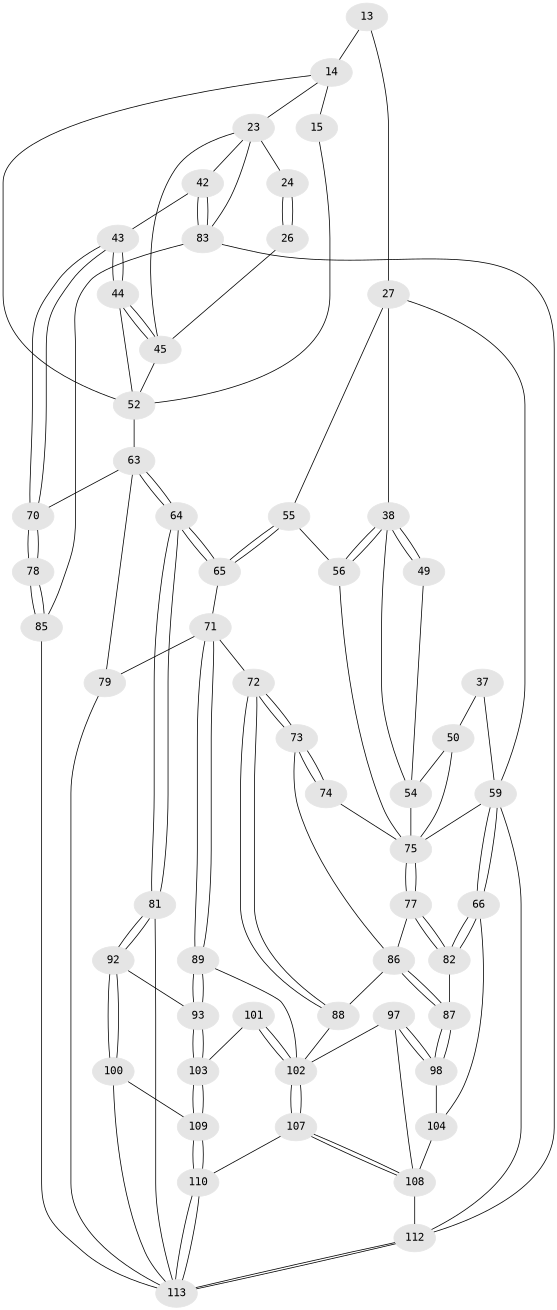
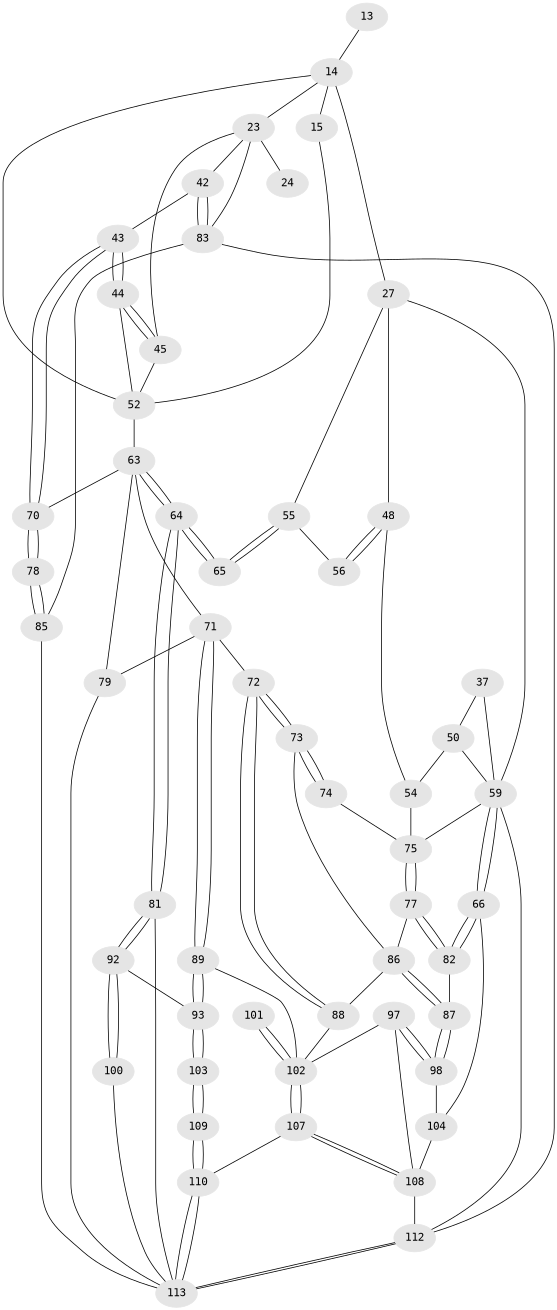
(388, 155) -> (362, 183)
(288, 239) -> none
(388, 516) -> (388, 516)
(424, 572) -> none
(215, 600) -> (158, 550)
(356, 715) -> none
(443, 797) -> (474, 766)
(226, 1044) -> none
(150, 1096) -> none
